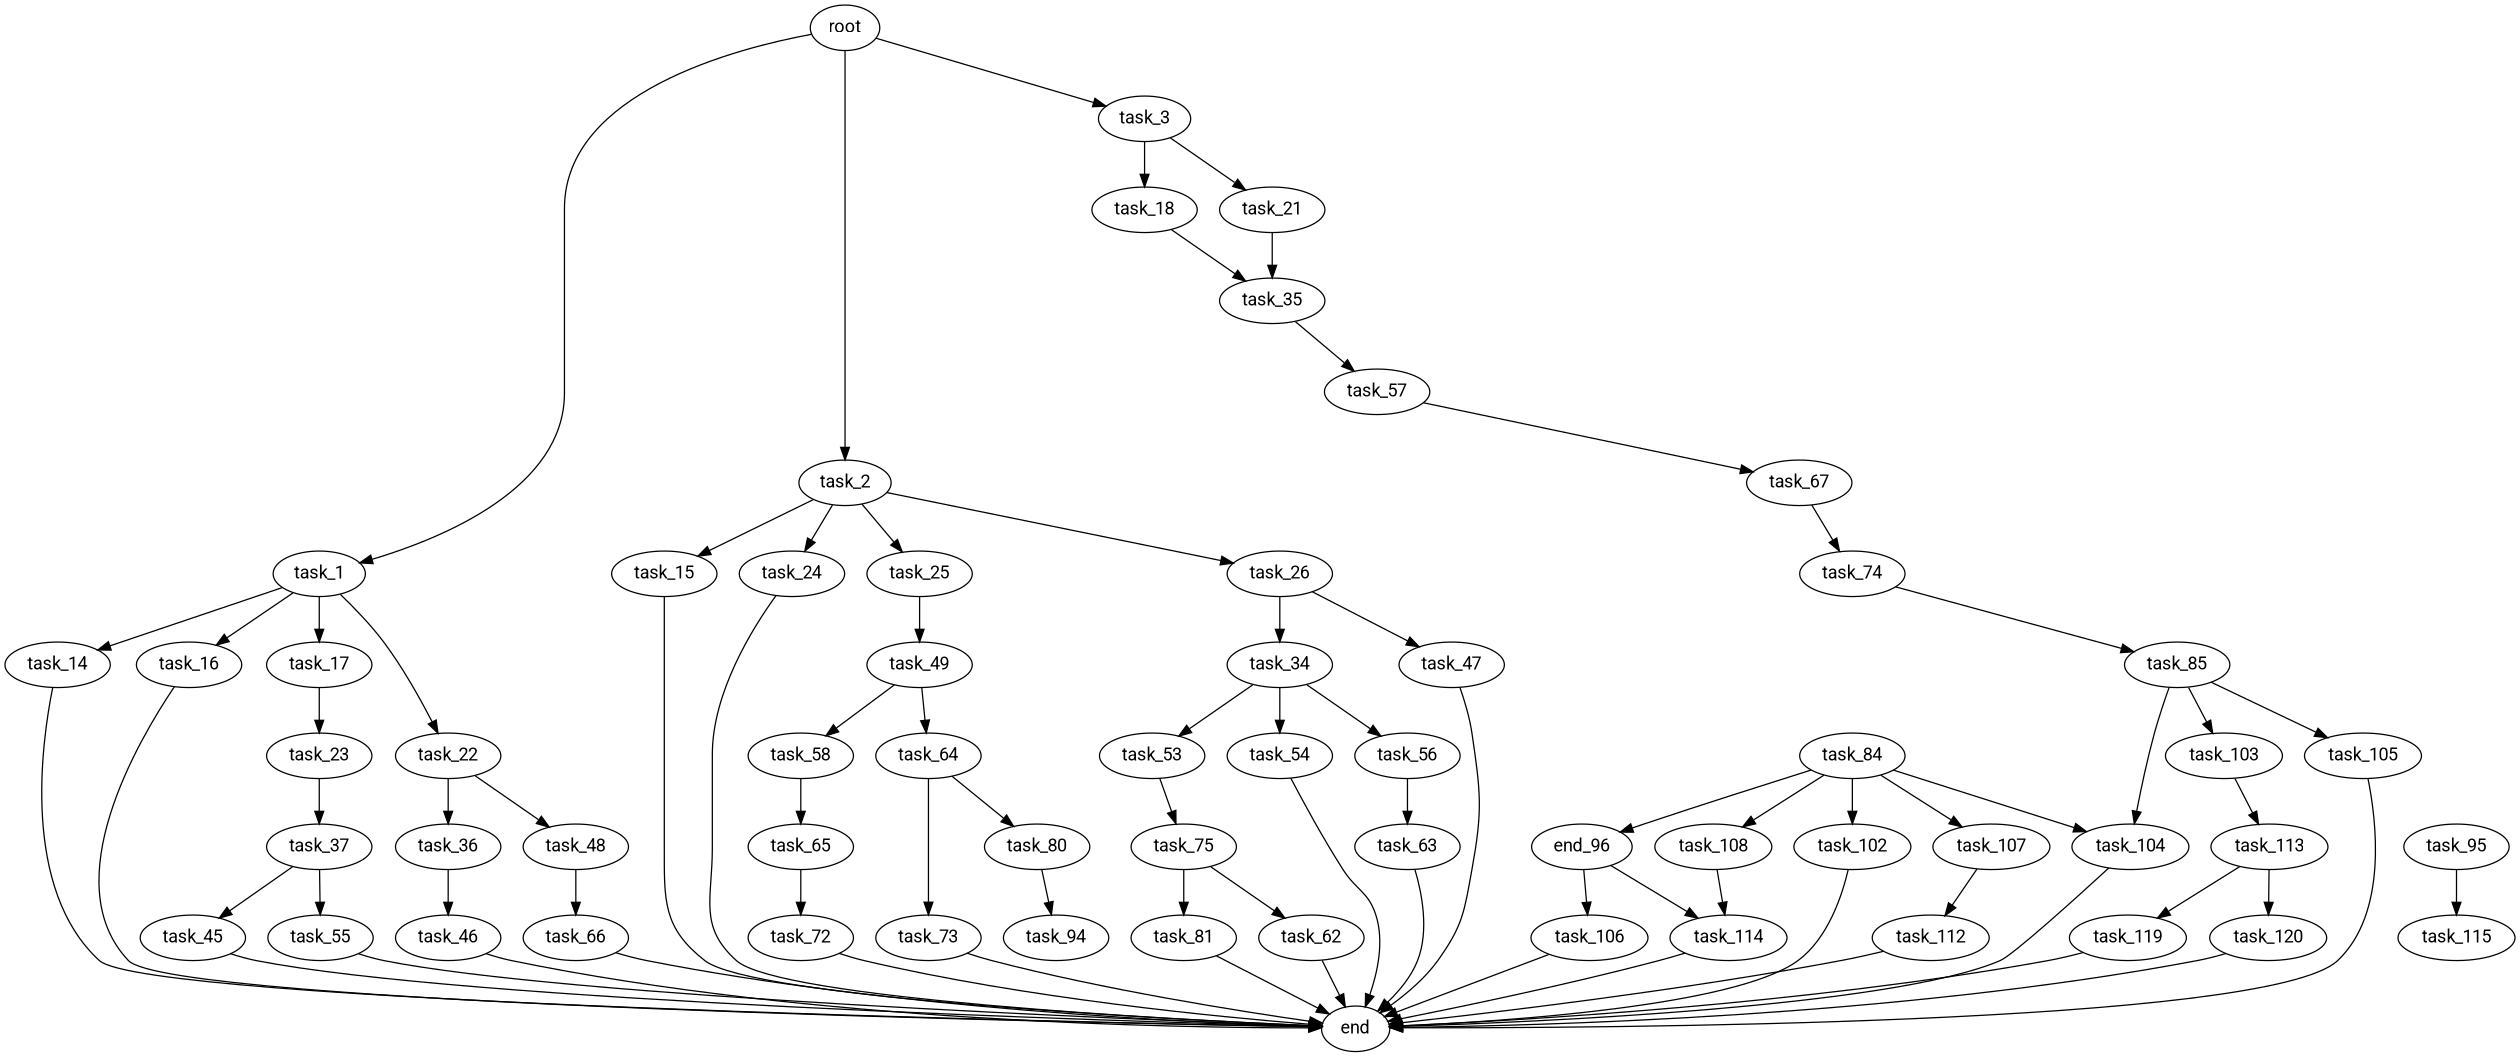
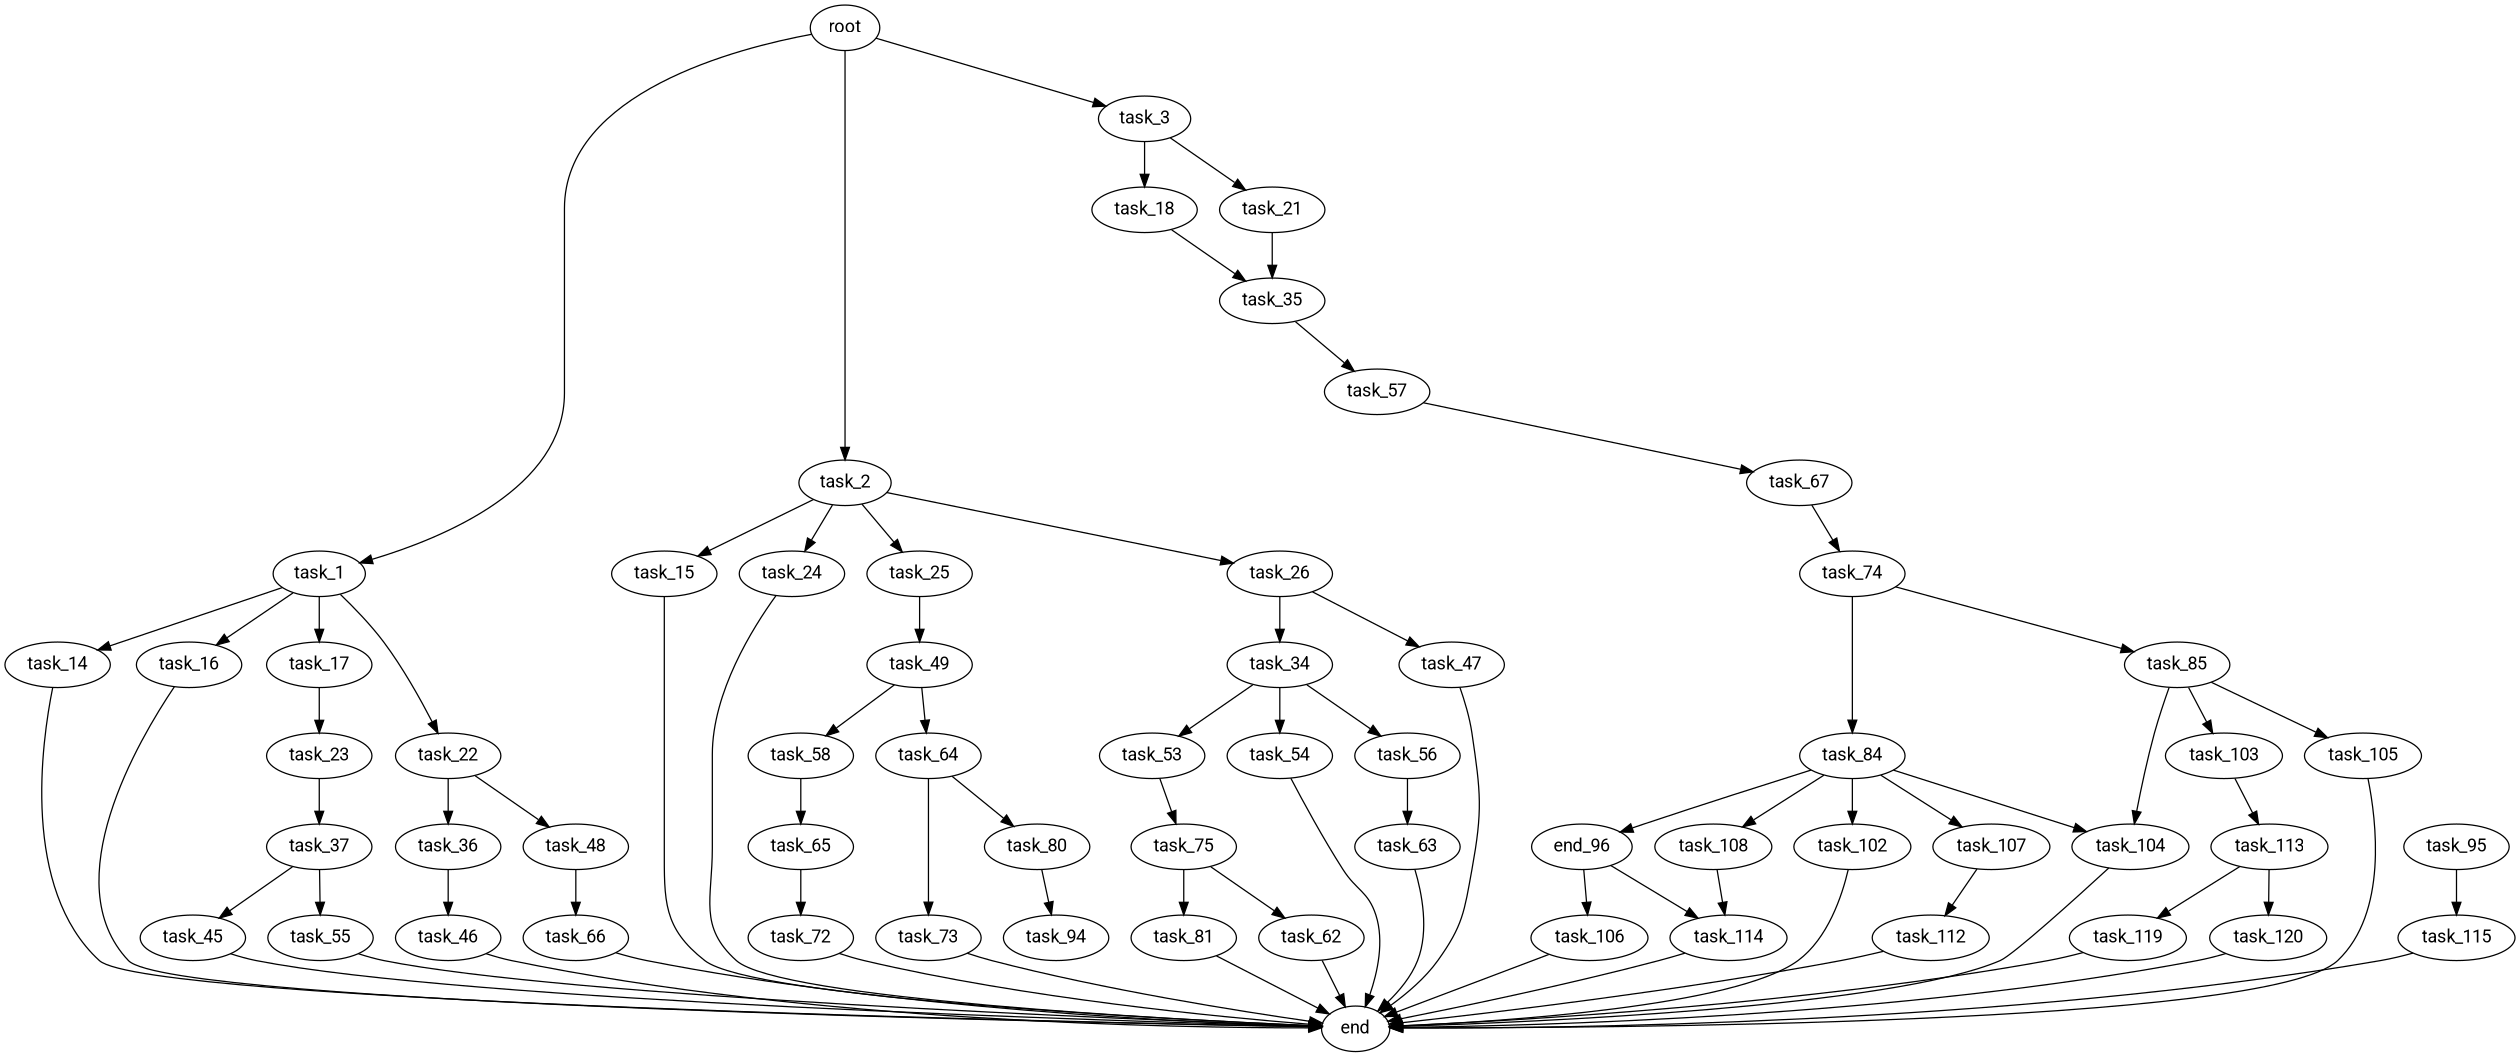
none -> (1852, 658)
none -> (1986, 1007)
